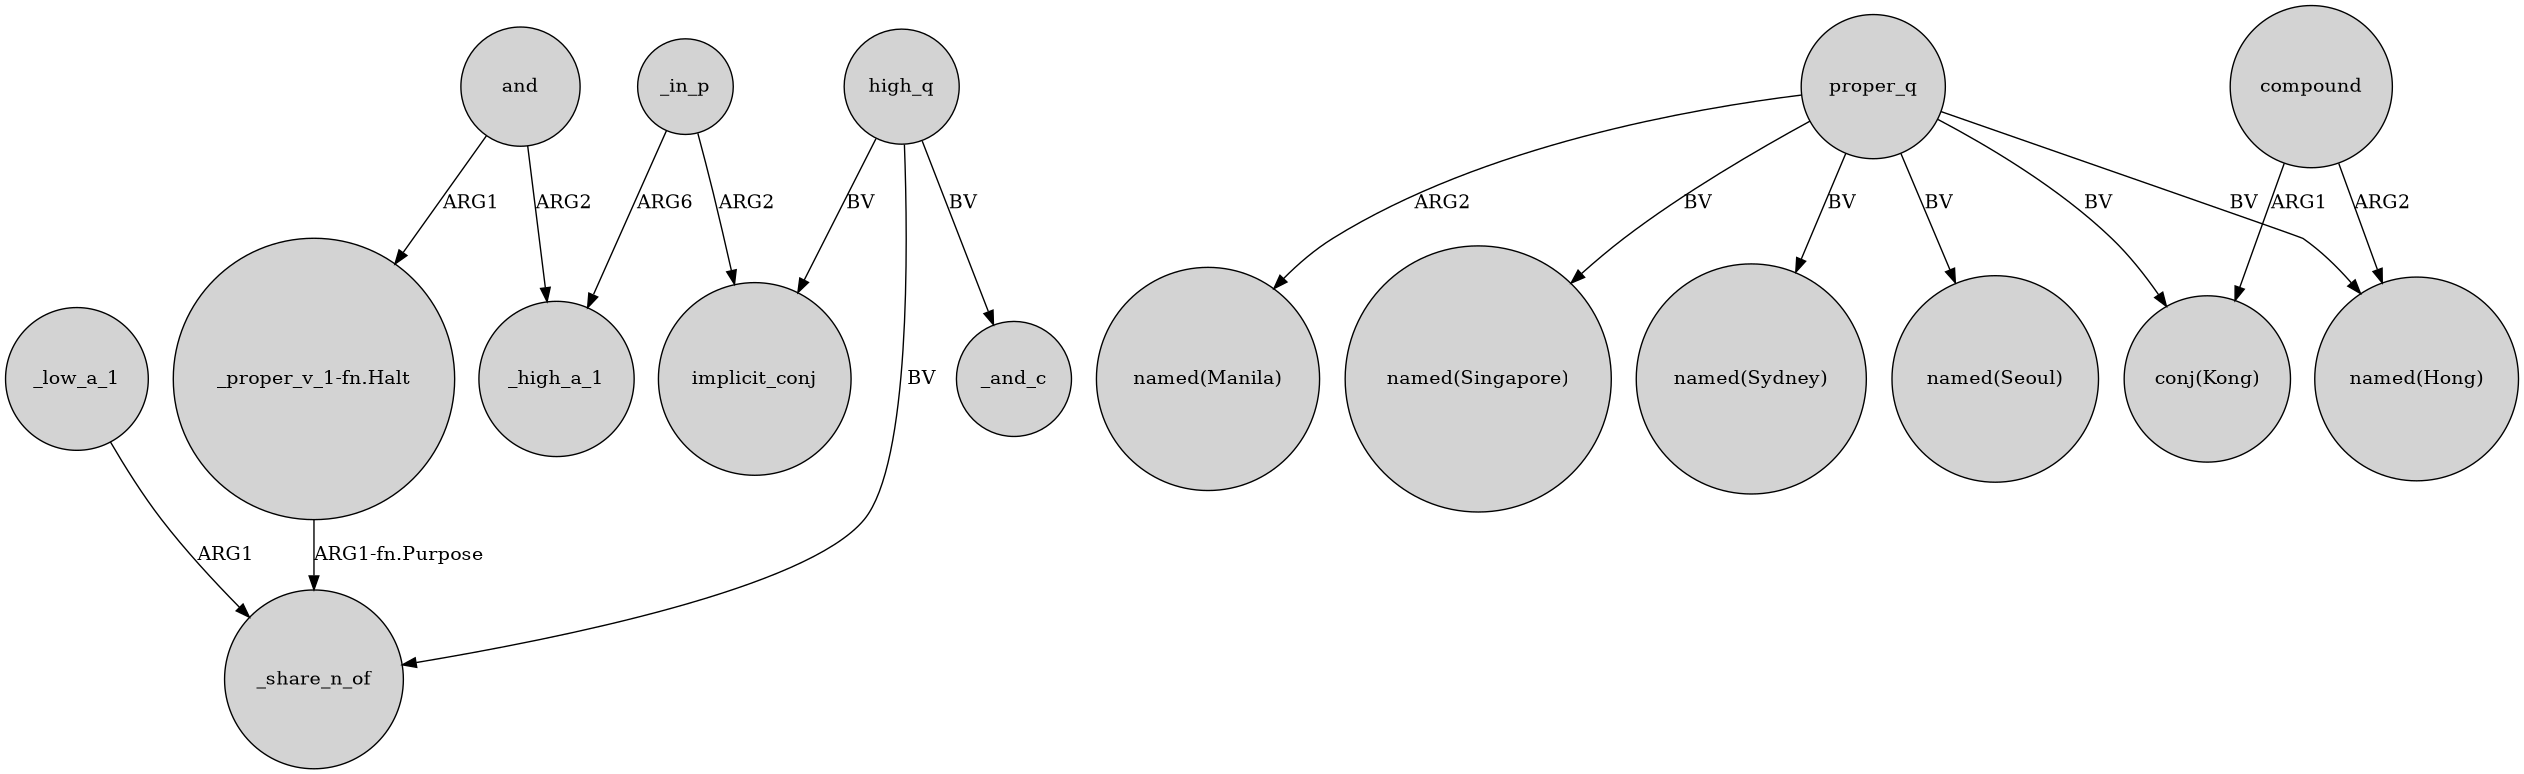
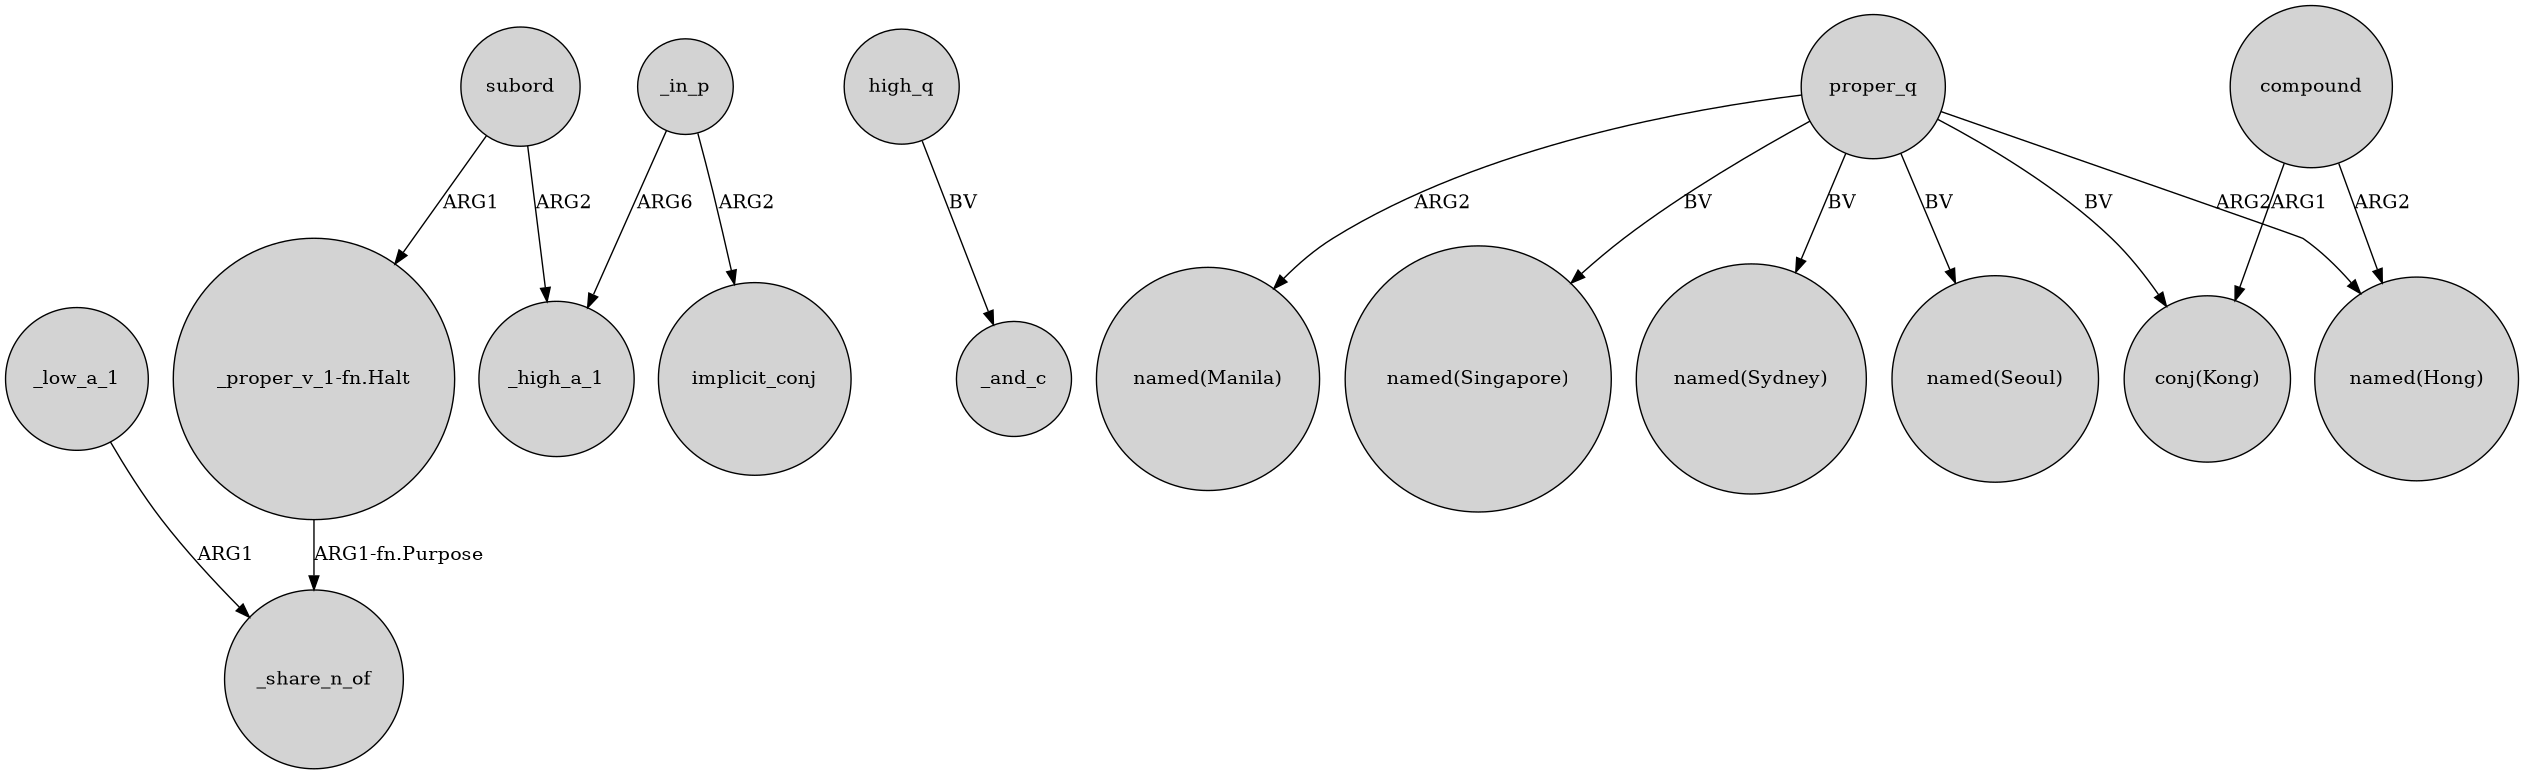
(520, 87) -> (520, 87)
(2244, 203) -> (2244, 203)
(840, 209) -> none
(827, 548) -> none
